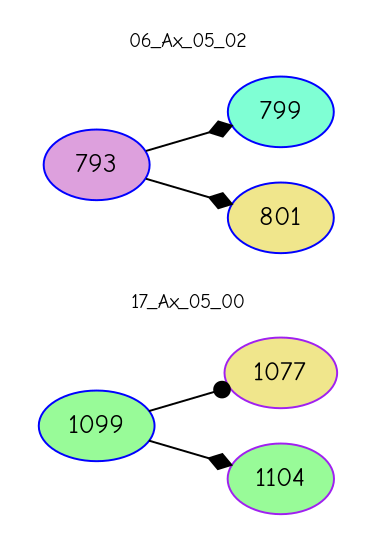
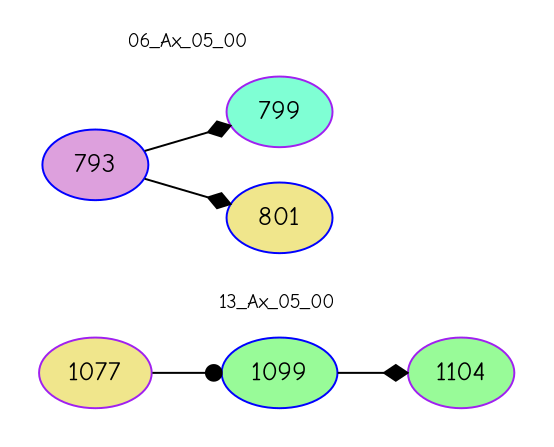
(189, 42) -> (187, 42)
(281, 112) -> (280, 112)
(188, 303) -> (277, 303)
(182, 401) -> (179, 373)
